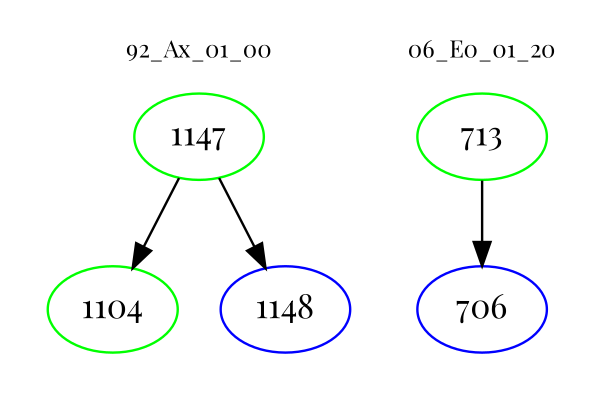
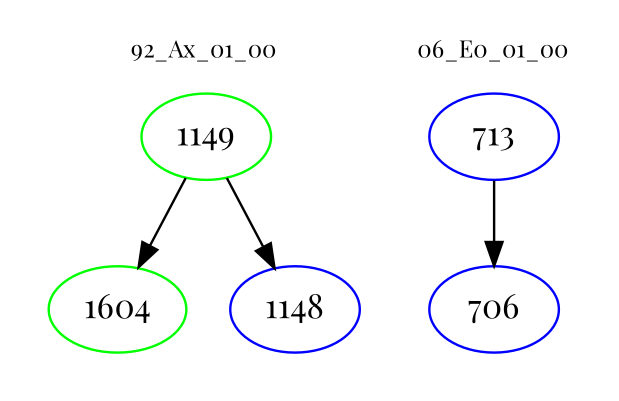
(482, 52) -> (494, 52)
(199, 137) -> (206, 137)
(482, 137) -> (494, 137)
(113, 309) -> (118, 309)
